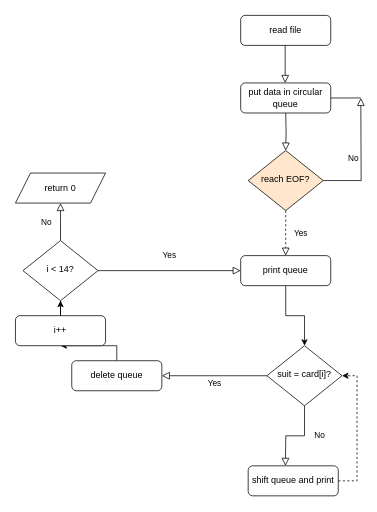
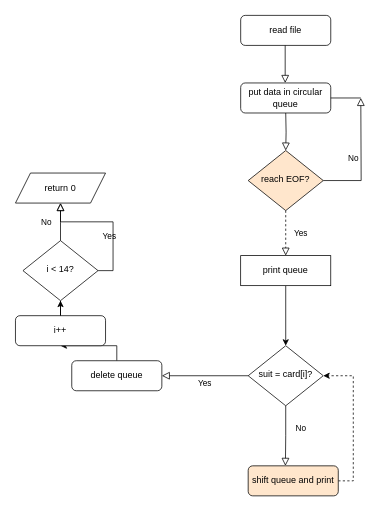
(171, 270) -> (89, 222)
(285, 270) -> (285, 270)
(304, 375) -> (285, 375)
(293, 480) -> (293, 480)
